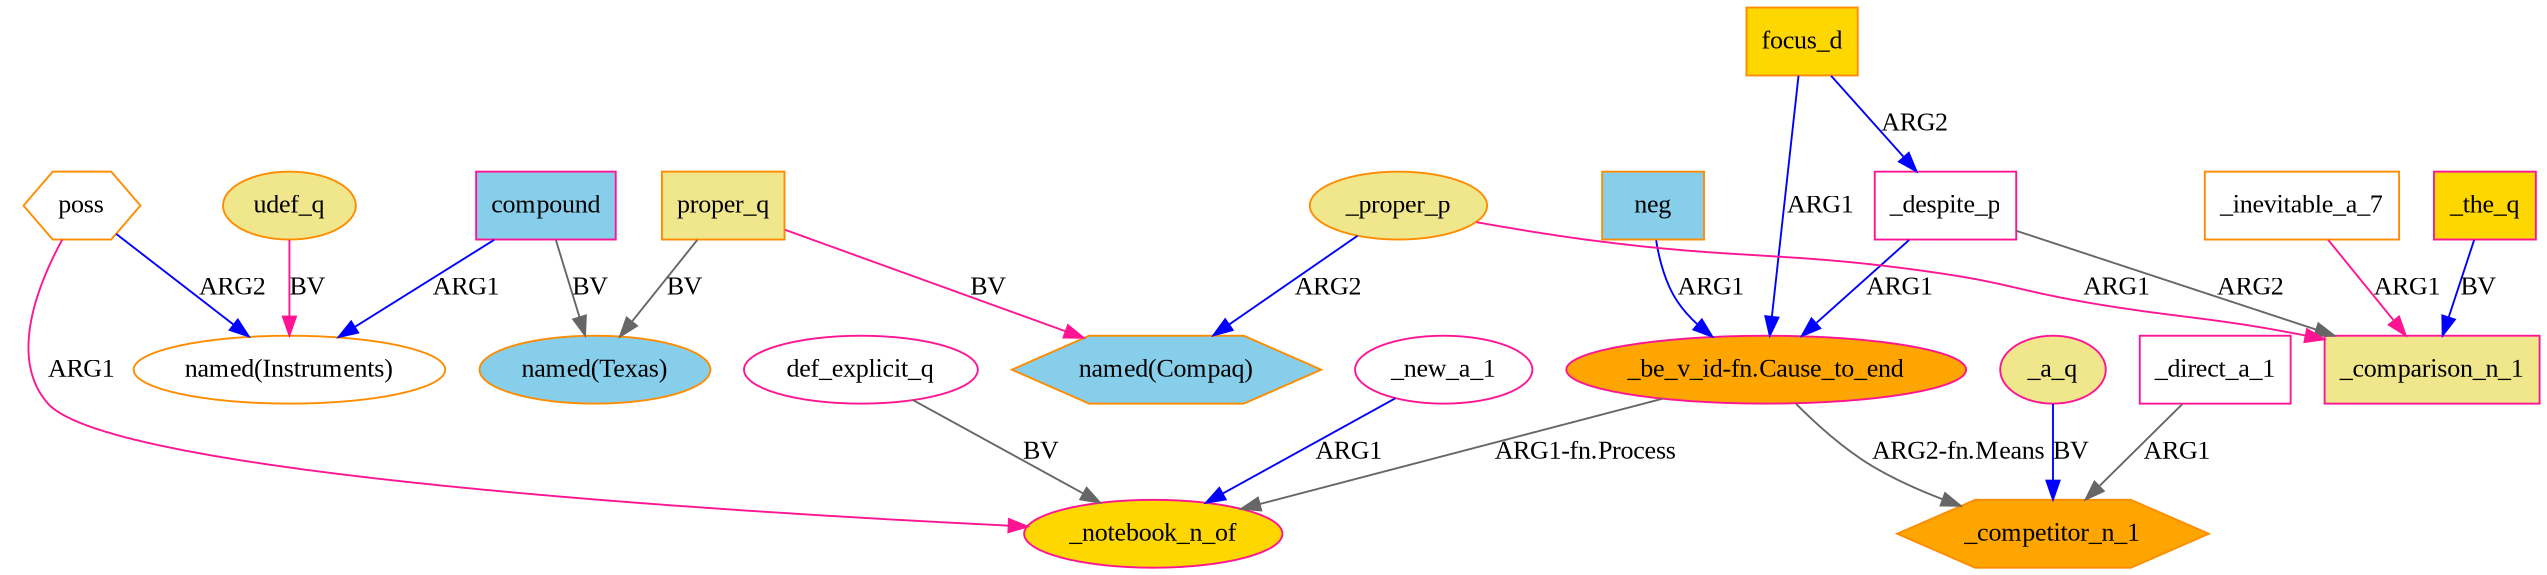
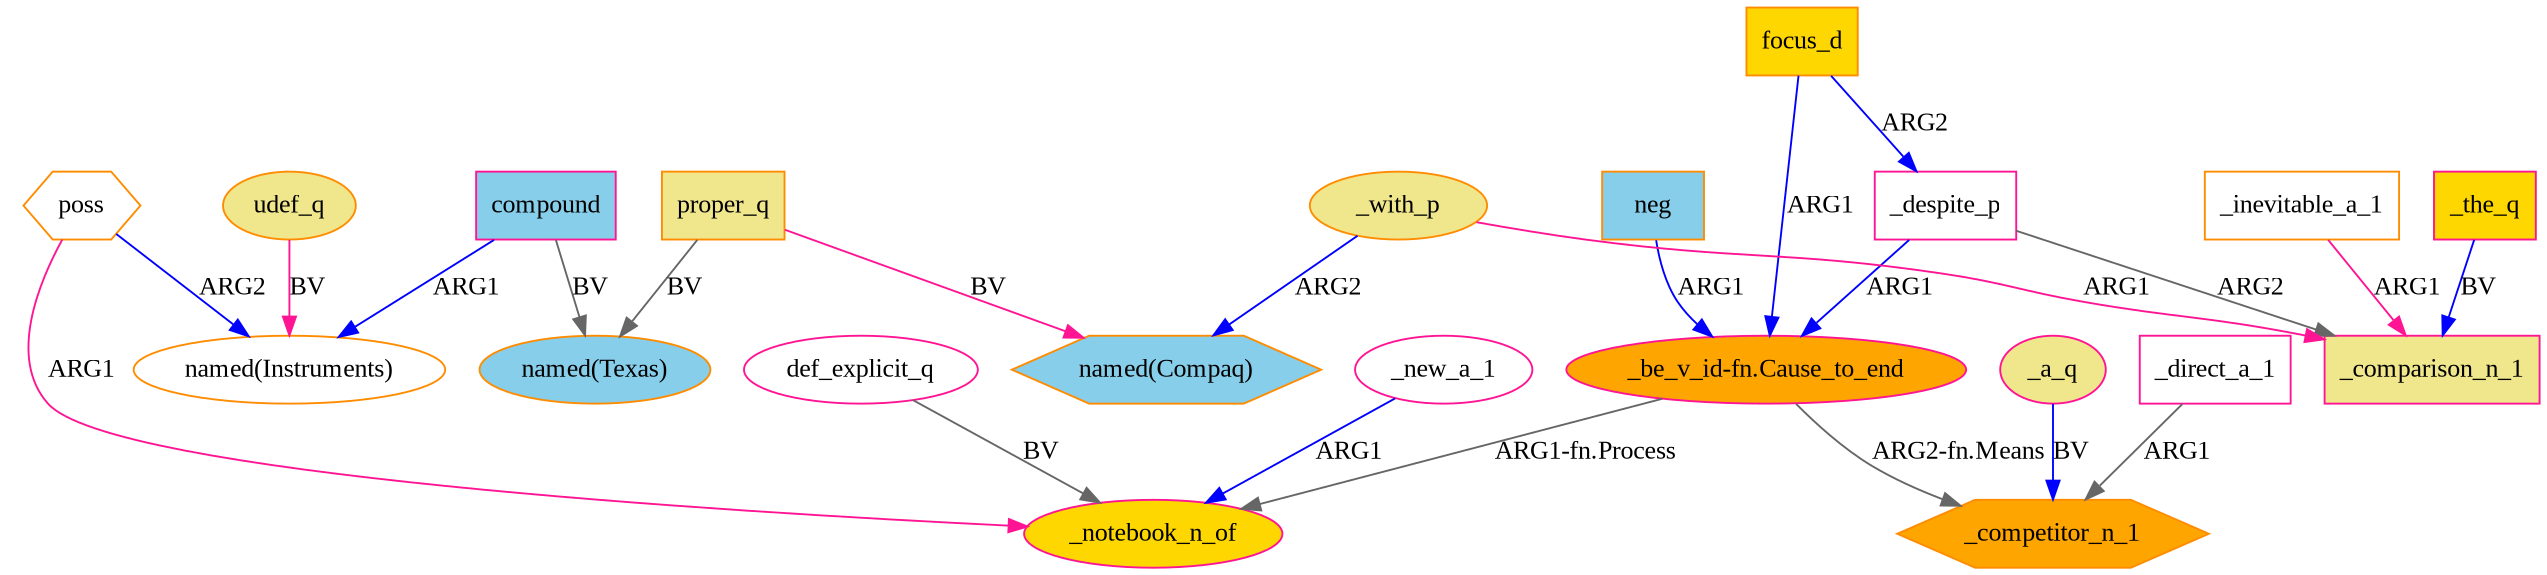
(1398, 206) -> (1398, 206)
(2302, 206) -> (2302, 206)
